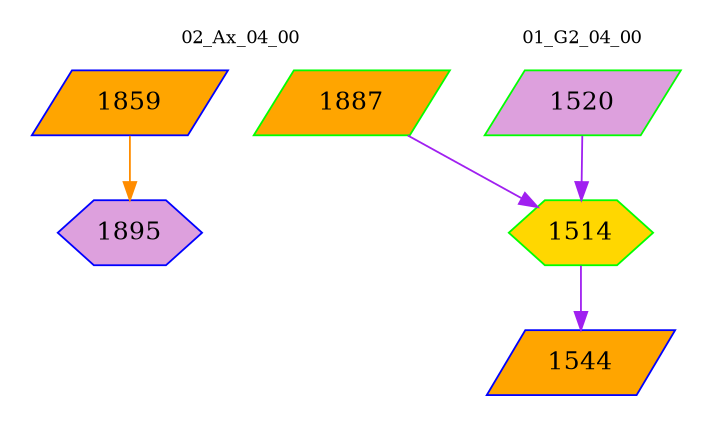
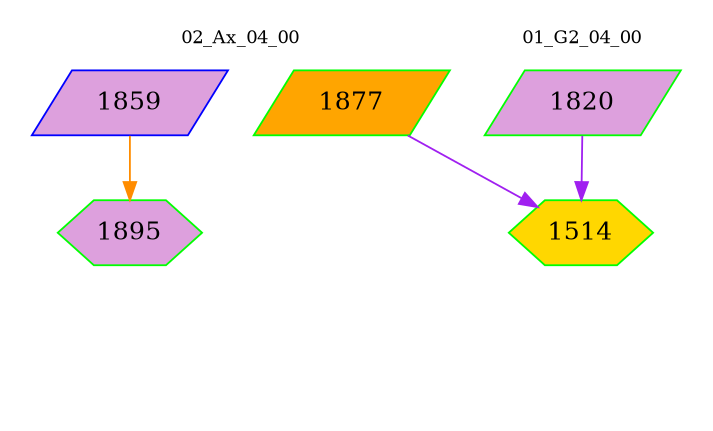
(130, 103) -> (130, 103)
(352, 103) -> (352, 103)
(583, 103) -> (583, 103)
(130, 233) -> (130, 233)
(581, 363) -> none
